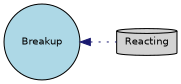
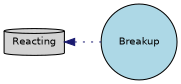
(103, 42) -> (88, 42)
